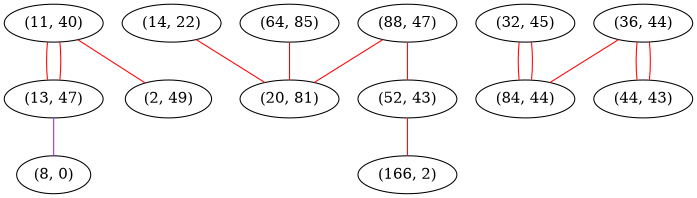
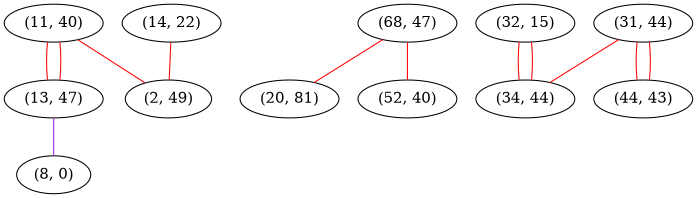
(290, 23) -> none
(407, 23) -> (407, 23)
(525, 23) -> (525, 23)
(643, 23) -> (643, 23)
(231, 61) -> (170, 61)
(407, 99) -> (407, 99)
(525, 99) -> (525, 99)
(407, 175) -> none
